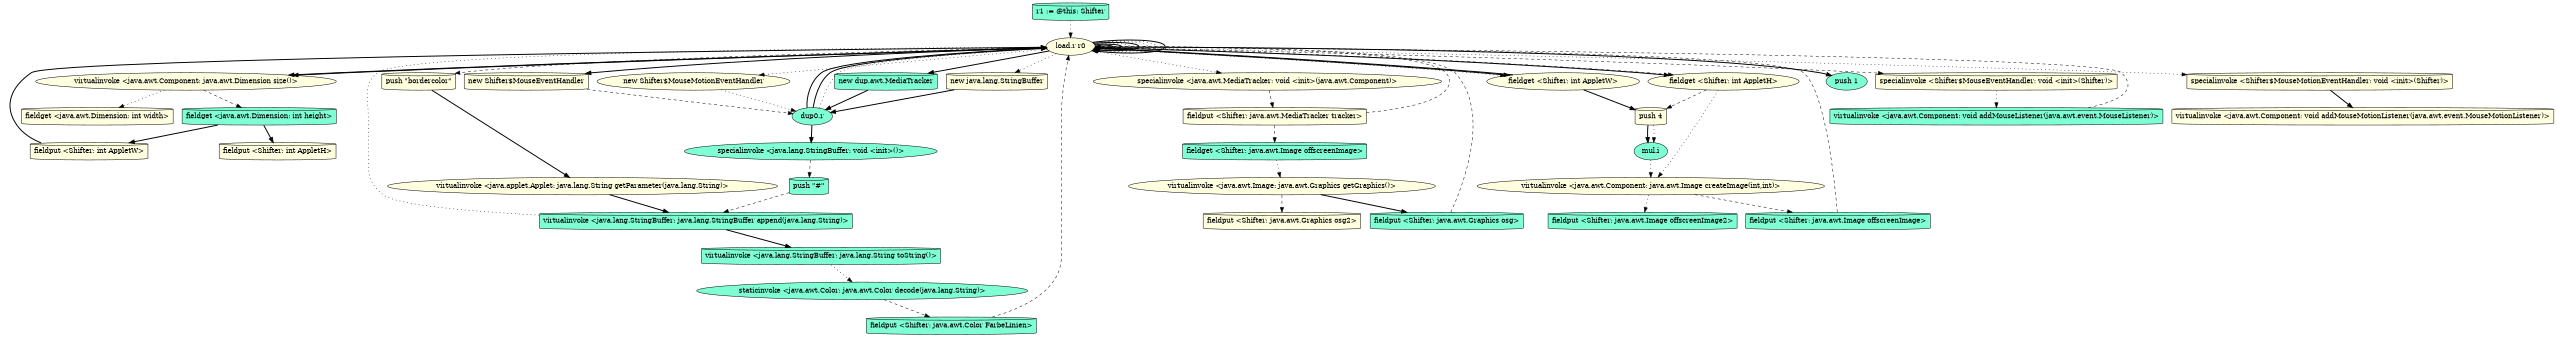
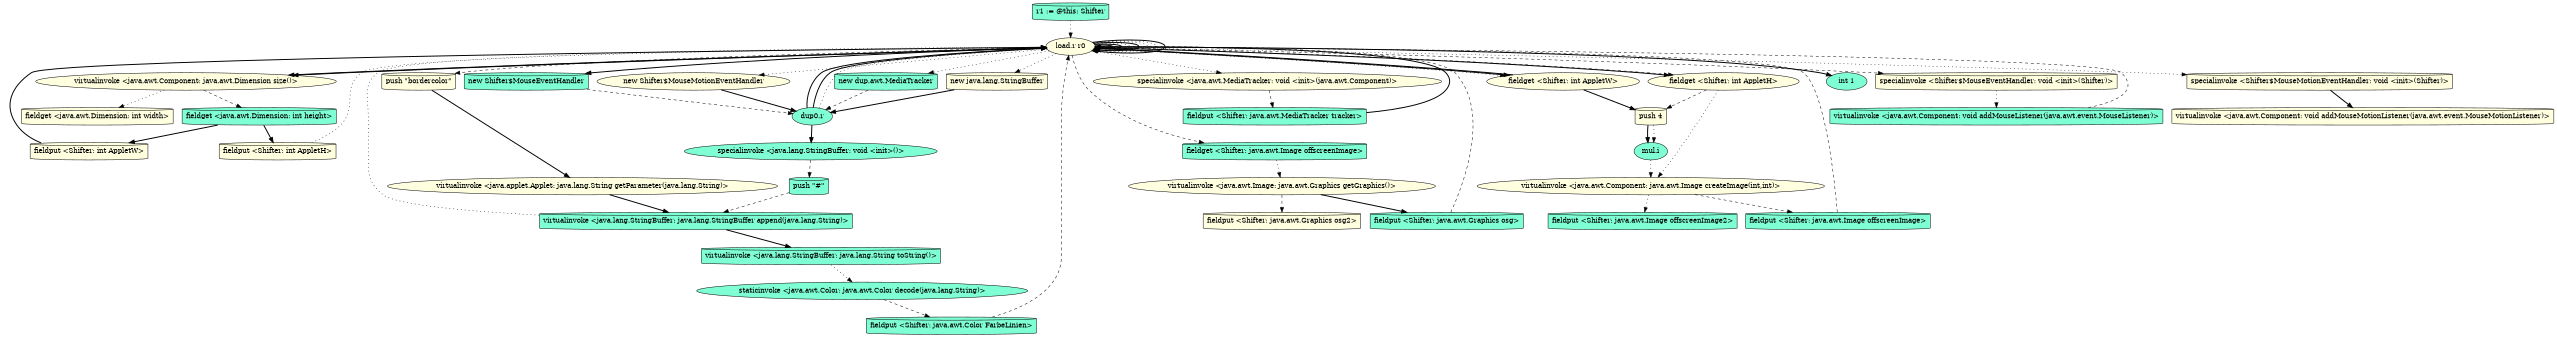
(1326, 52) -> (1326, 52)
none -> (655, 53)
(991, 62) -> (991, 62)
(526, 81) -> (526, 81)
(1847, 81) -> (1847, 81)
(849, 99) -> (849, 99)
(756, 100) -> (756, 100)
(1275, 116) -> (1275, 116)
(1275, 131) -> (1123, 115)
